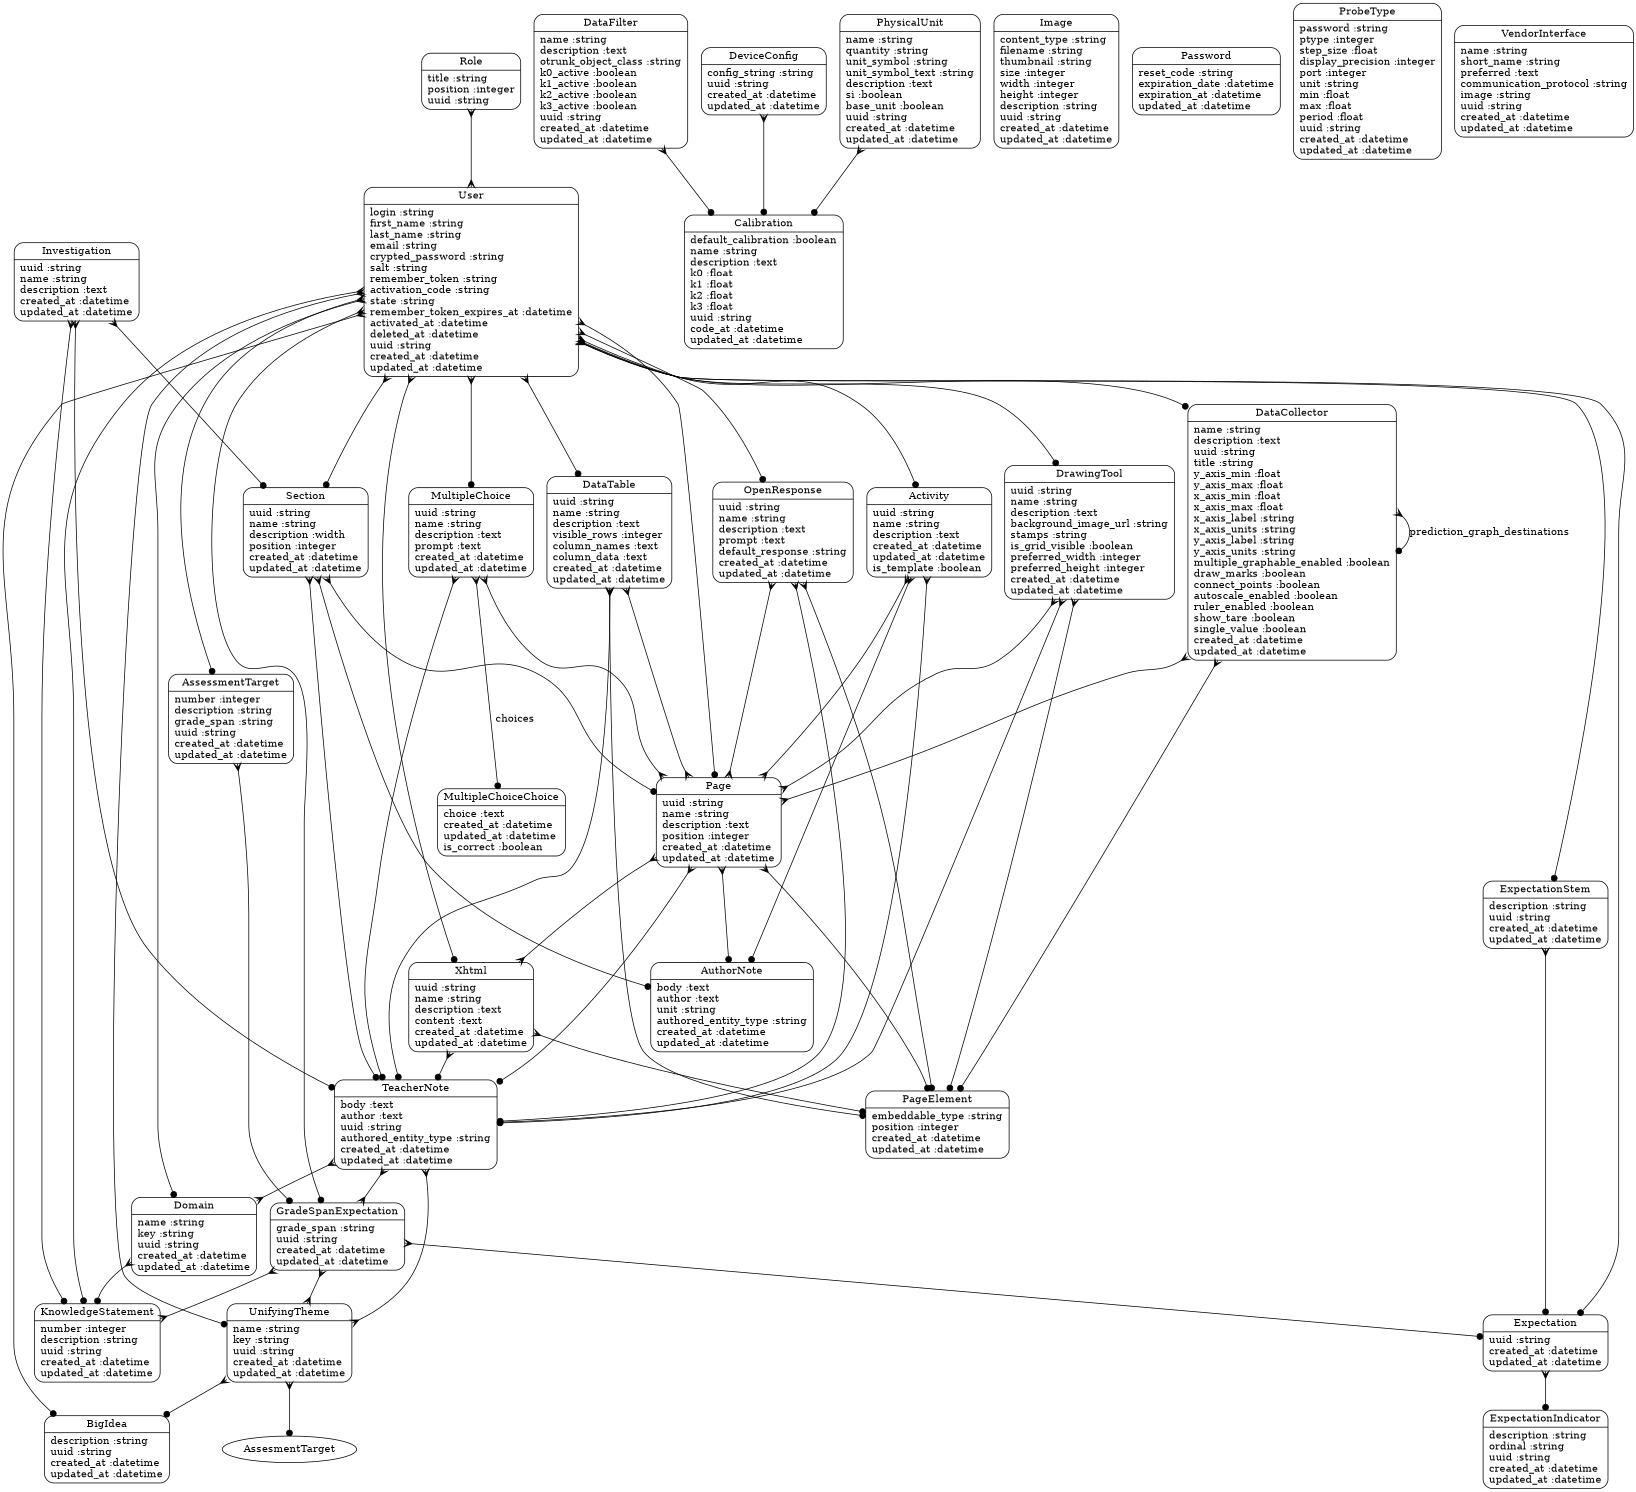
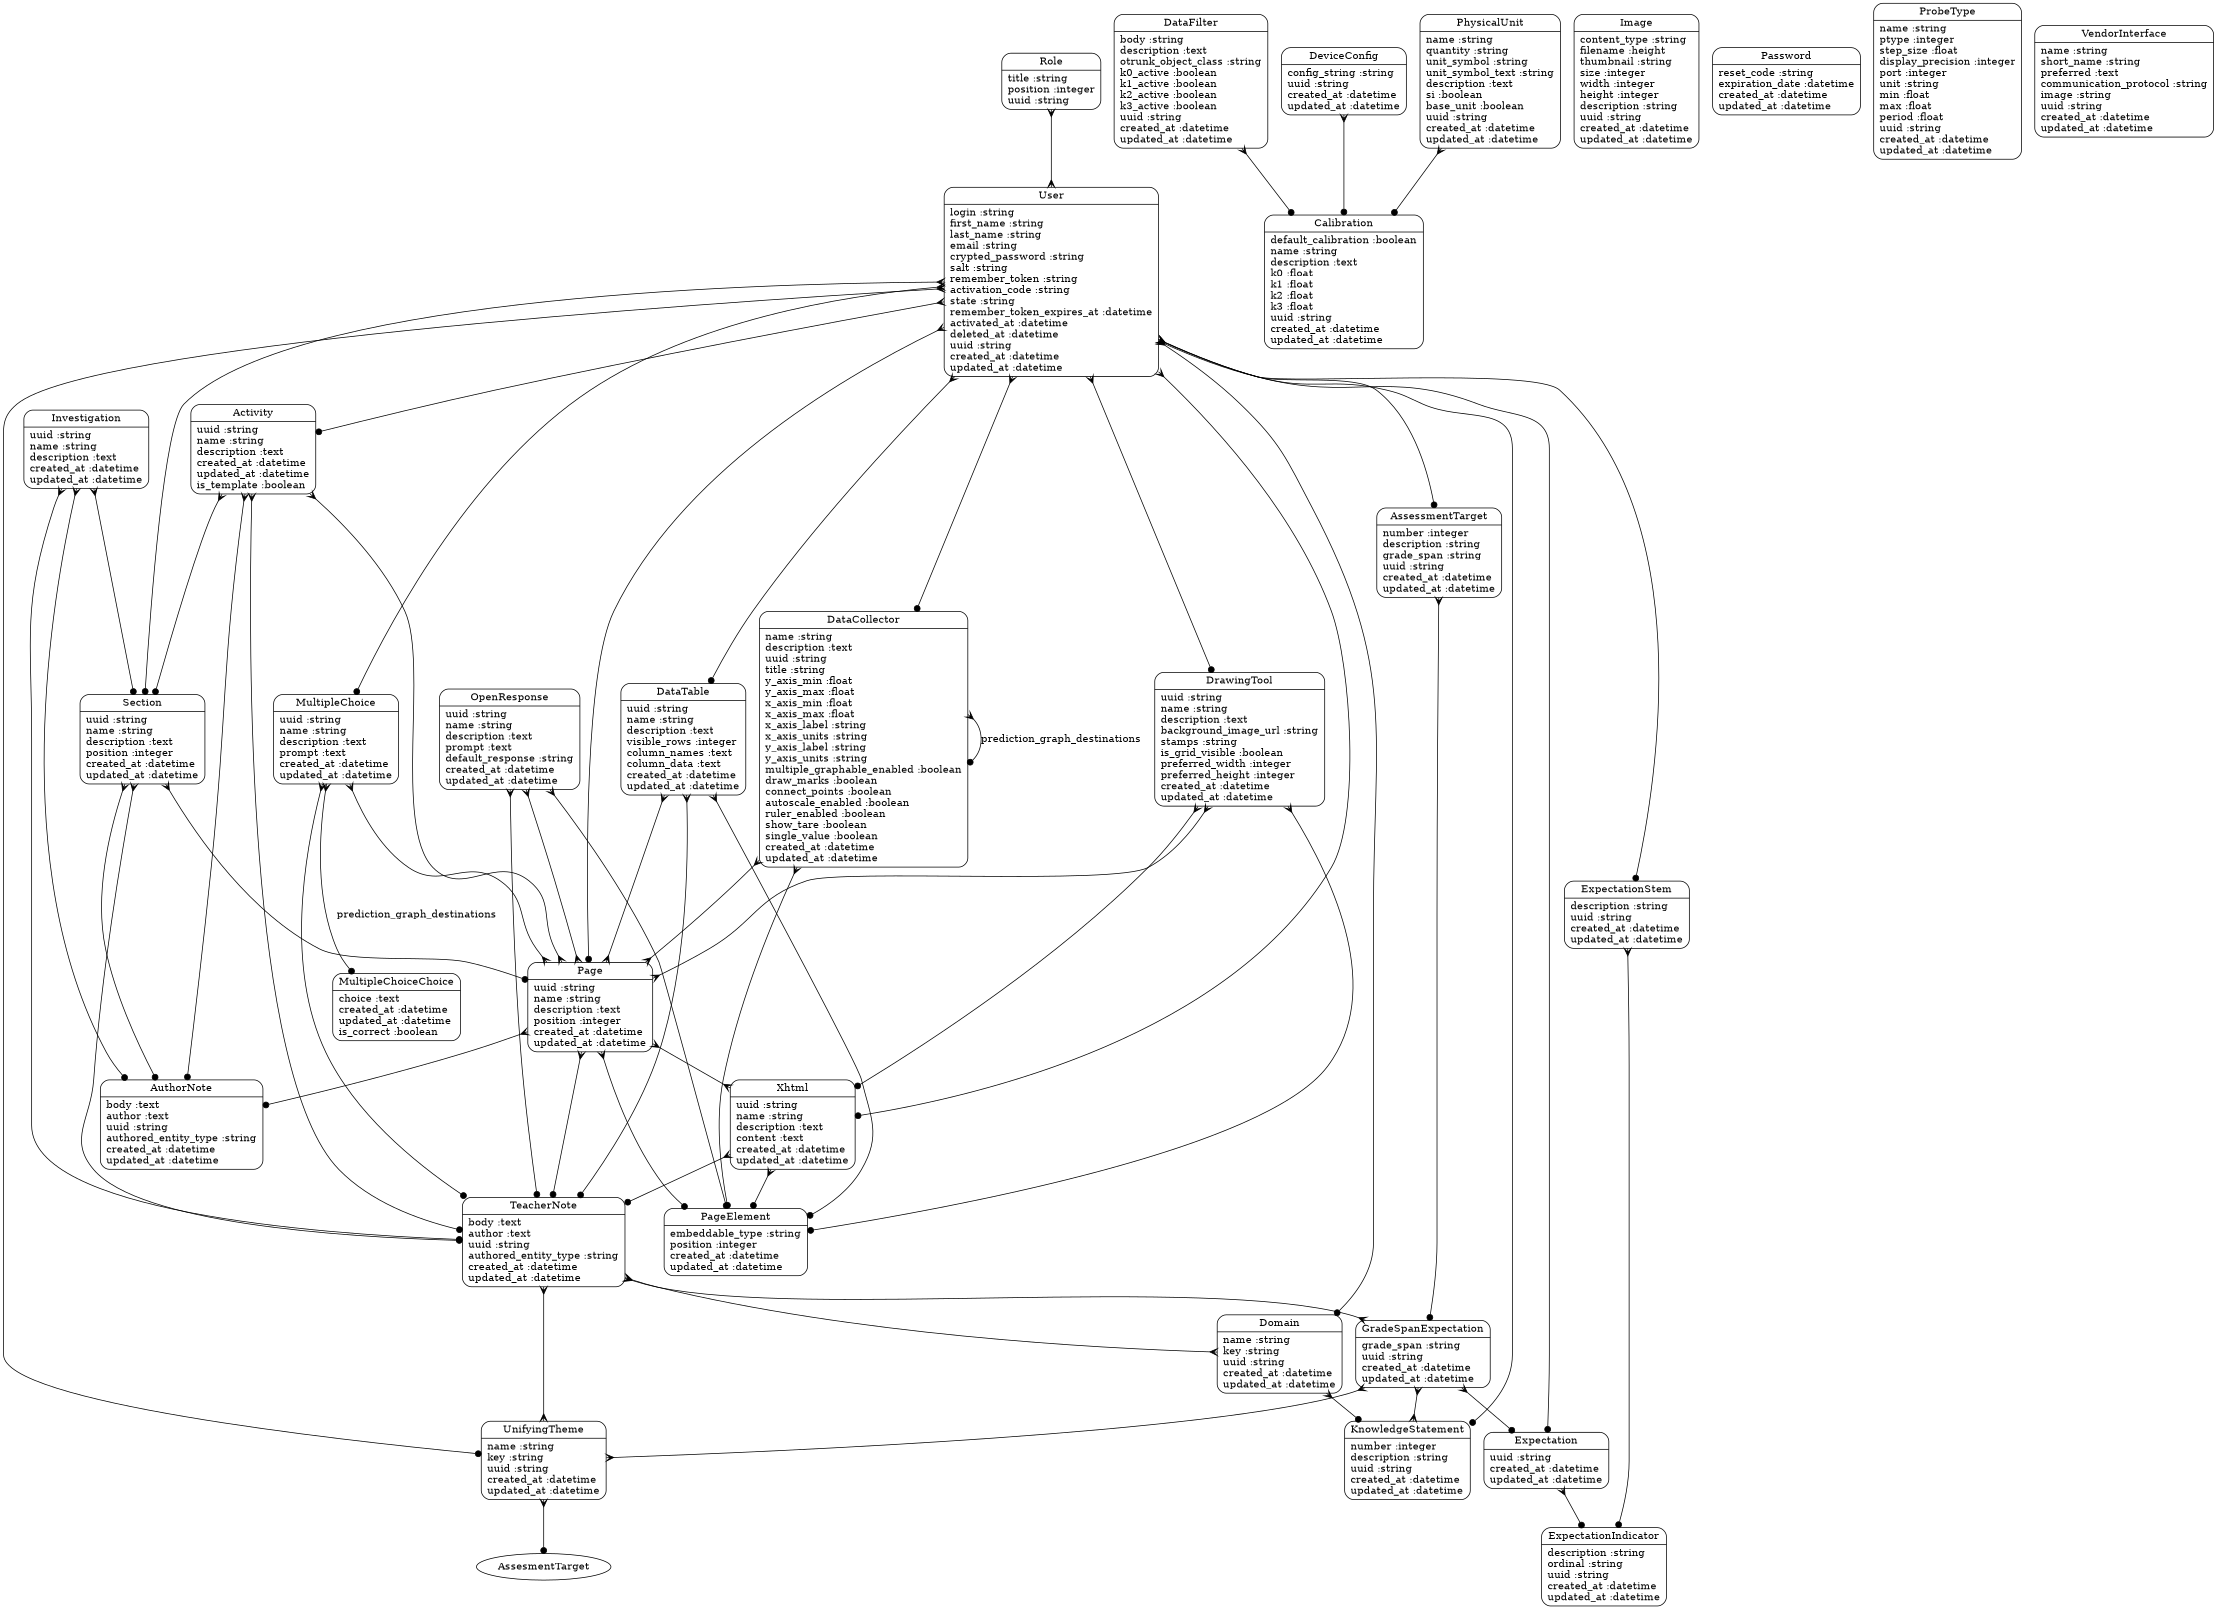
(1344, 28) -> (1913, 28)
(574, 40) -> (1152, 40)
(1042, 51) -> (1623, 51)
(1200, 95) -> (1773, 95)
(737, 329) -> (1325, 329)
(692, 384) -> none
(297, 535) -> (130, 742)
none -> (184, 594)
(303, 696) -> none
(515, 719) -> (417, 915)
(42, 815) -> (45, 792)
(894, 1005) -> (1039, 962)
(687, 1010) -> (137, 1127)
(1546, 1132) -> (1629, 1239)
(107, 1449) -> none
